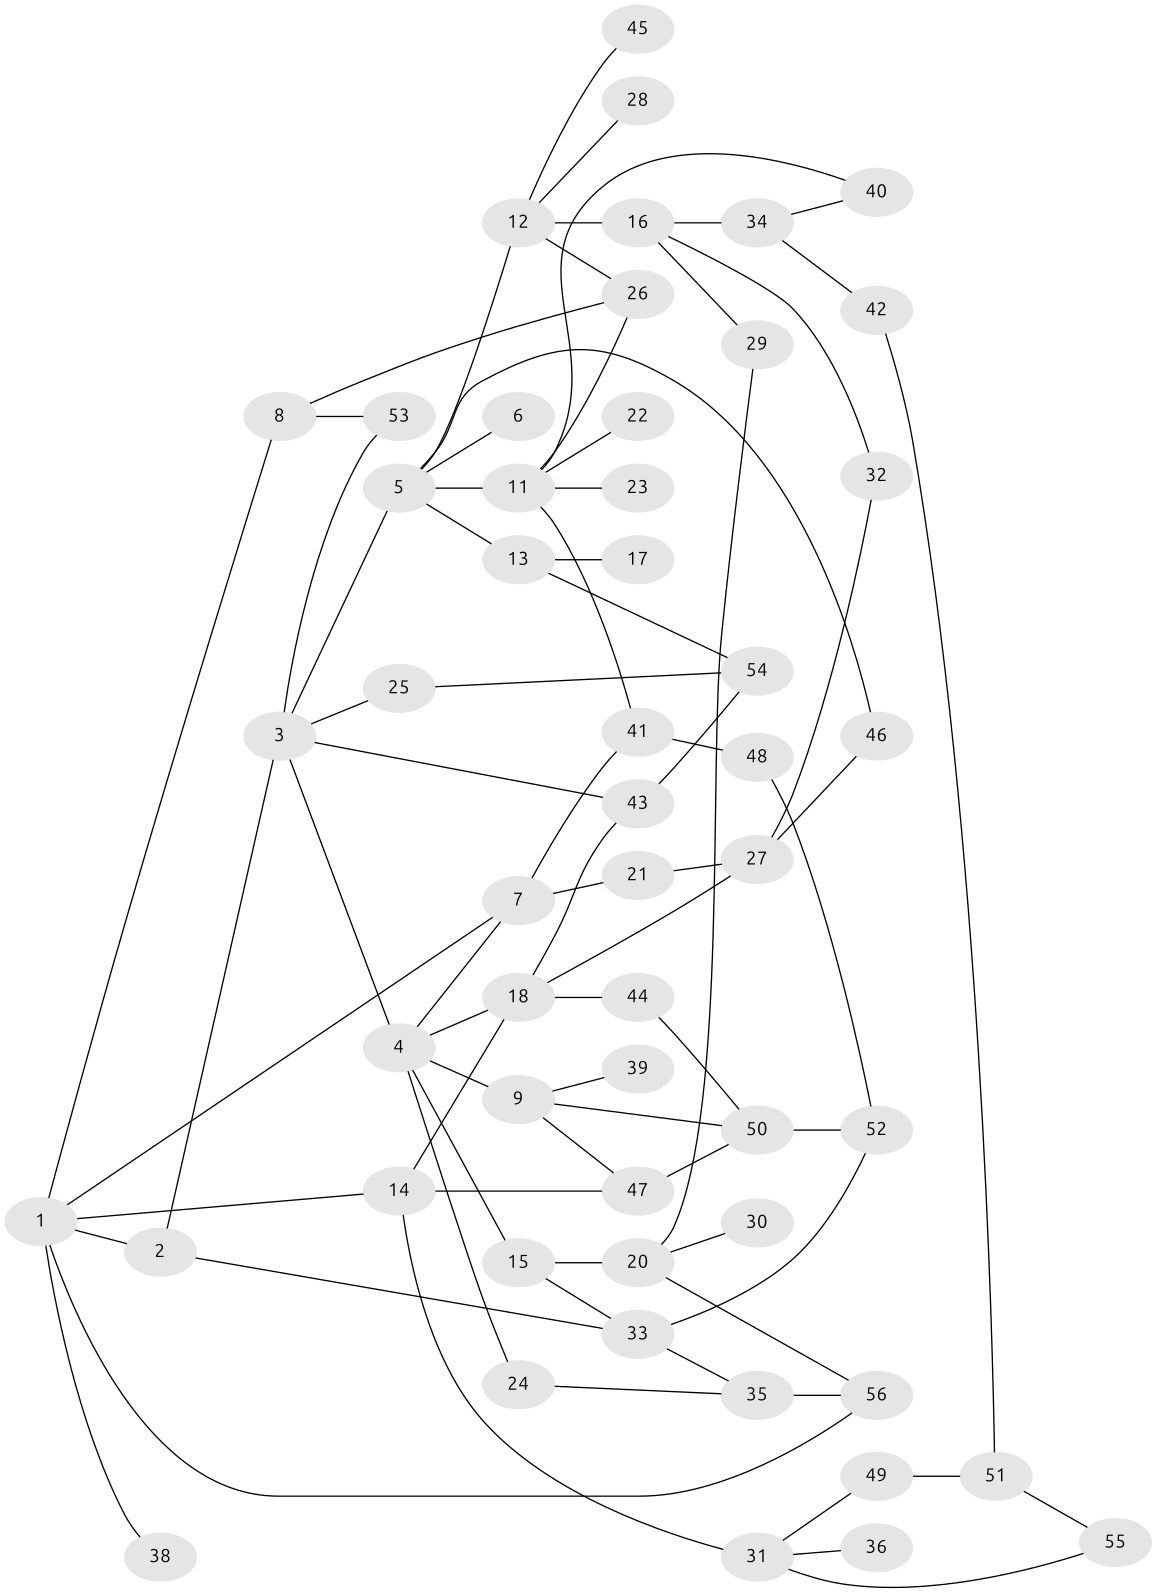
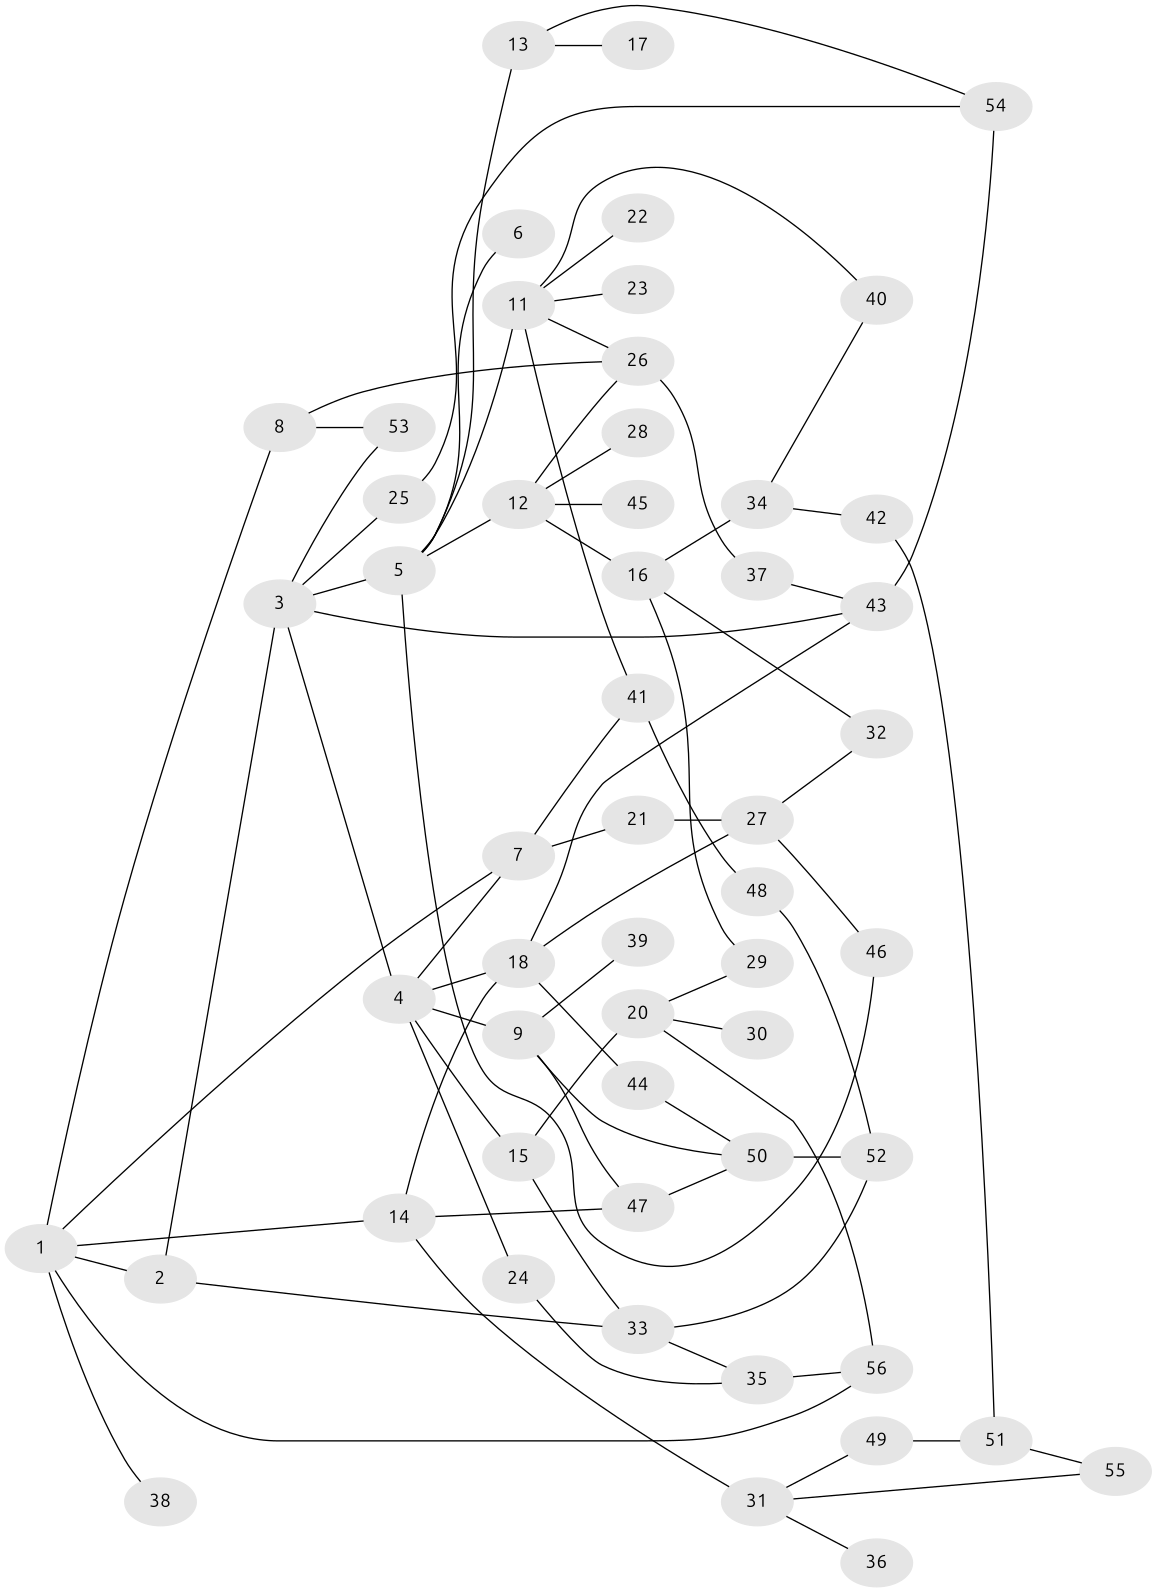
none -> (757, 576)
